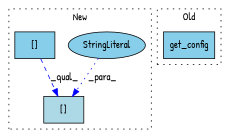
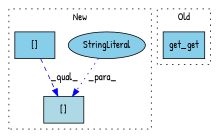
(189, 45) -> (184, 45)
